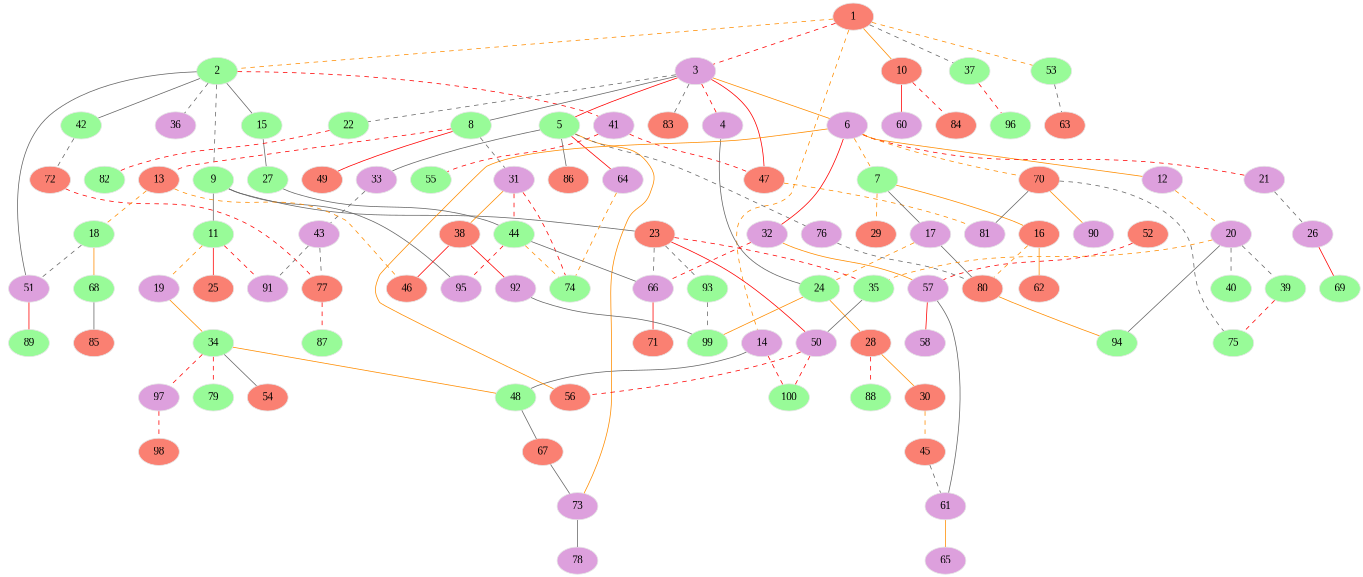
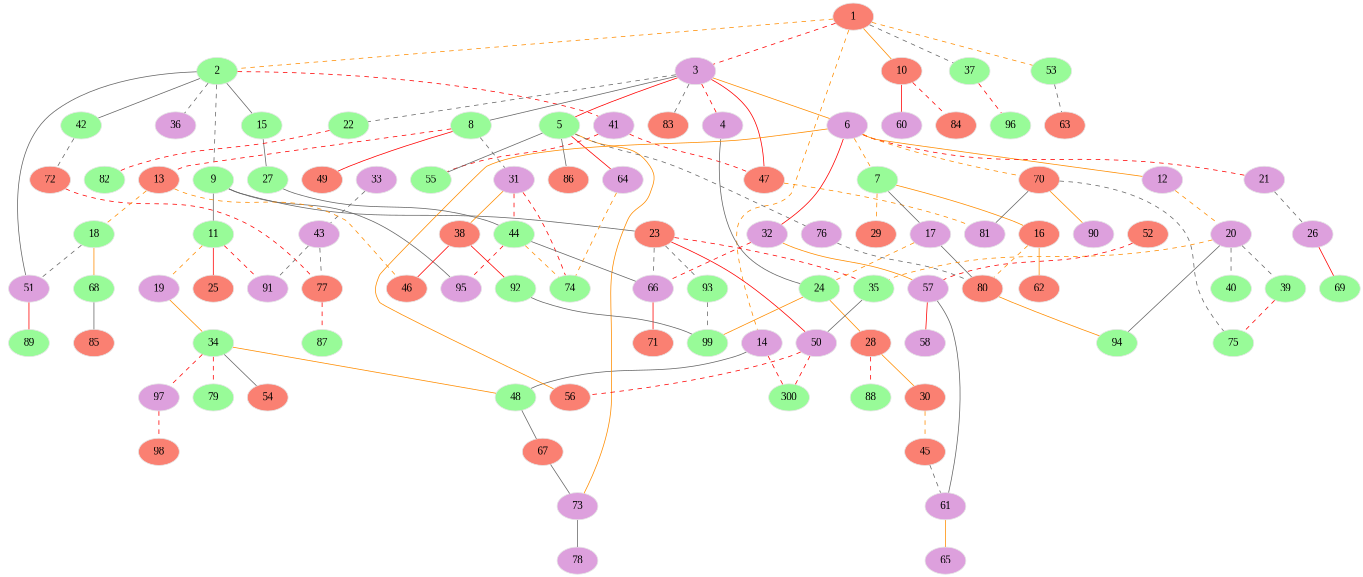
(465, 147) -> (498, 152)
(516, 289) -> (516, 289)
(789, 397) -> (789, 397)
